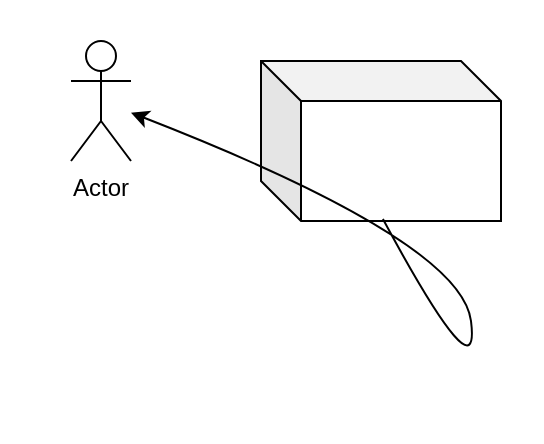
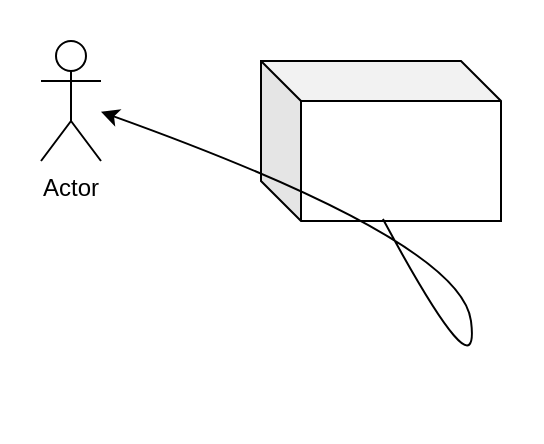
(101, 101) -> (71, 101)
